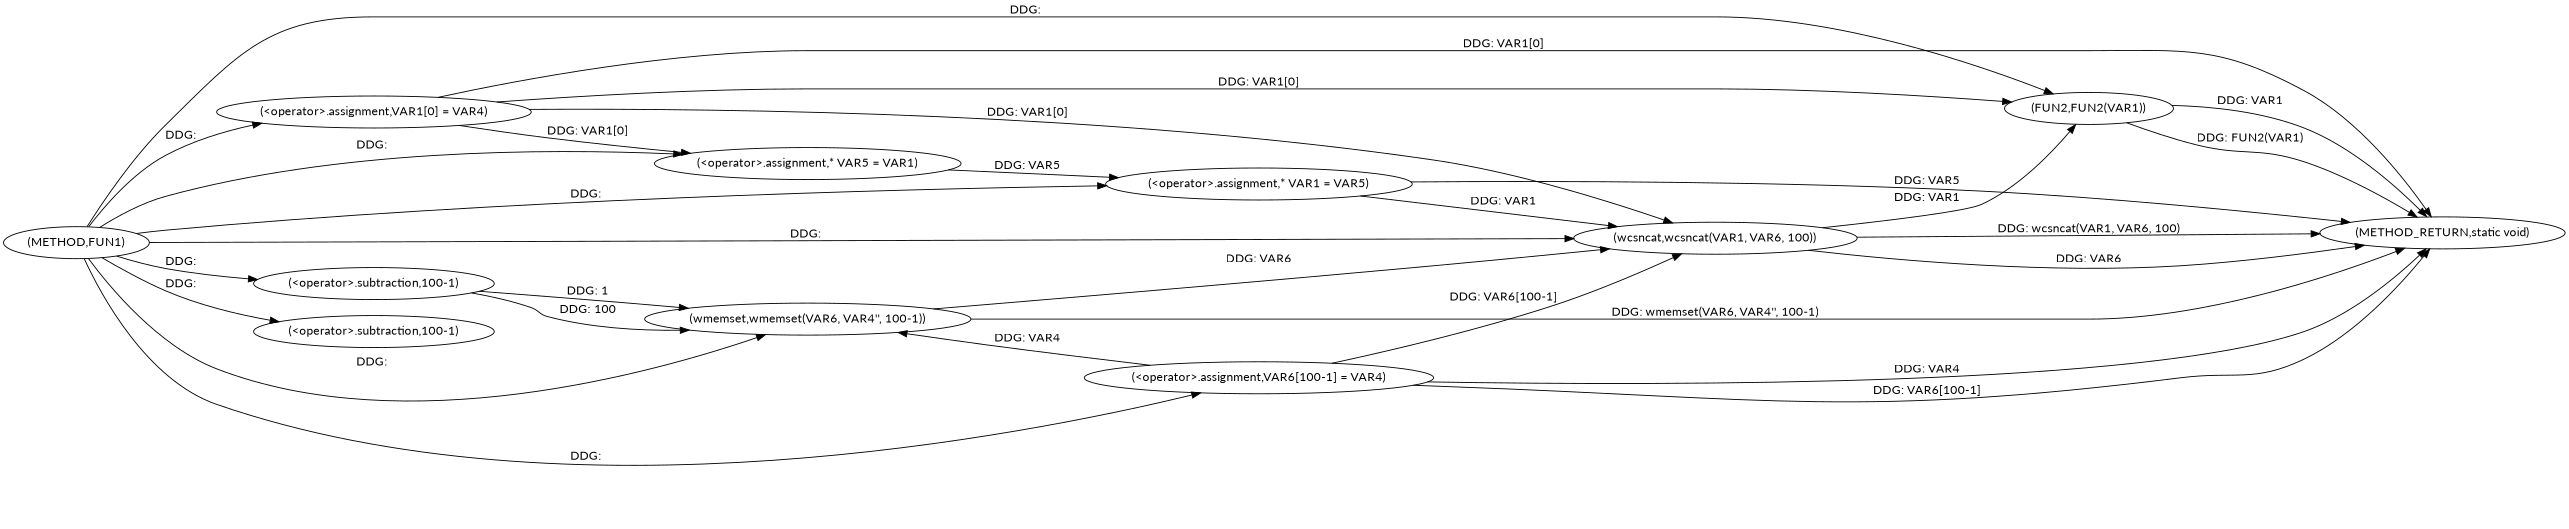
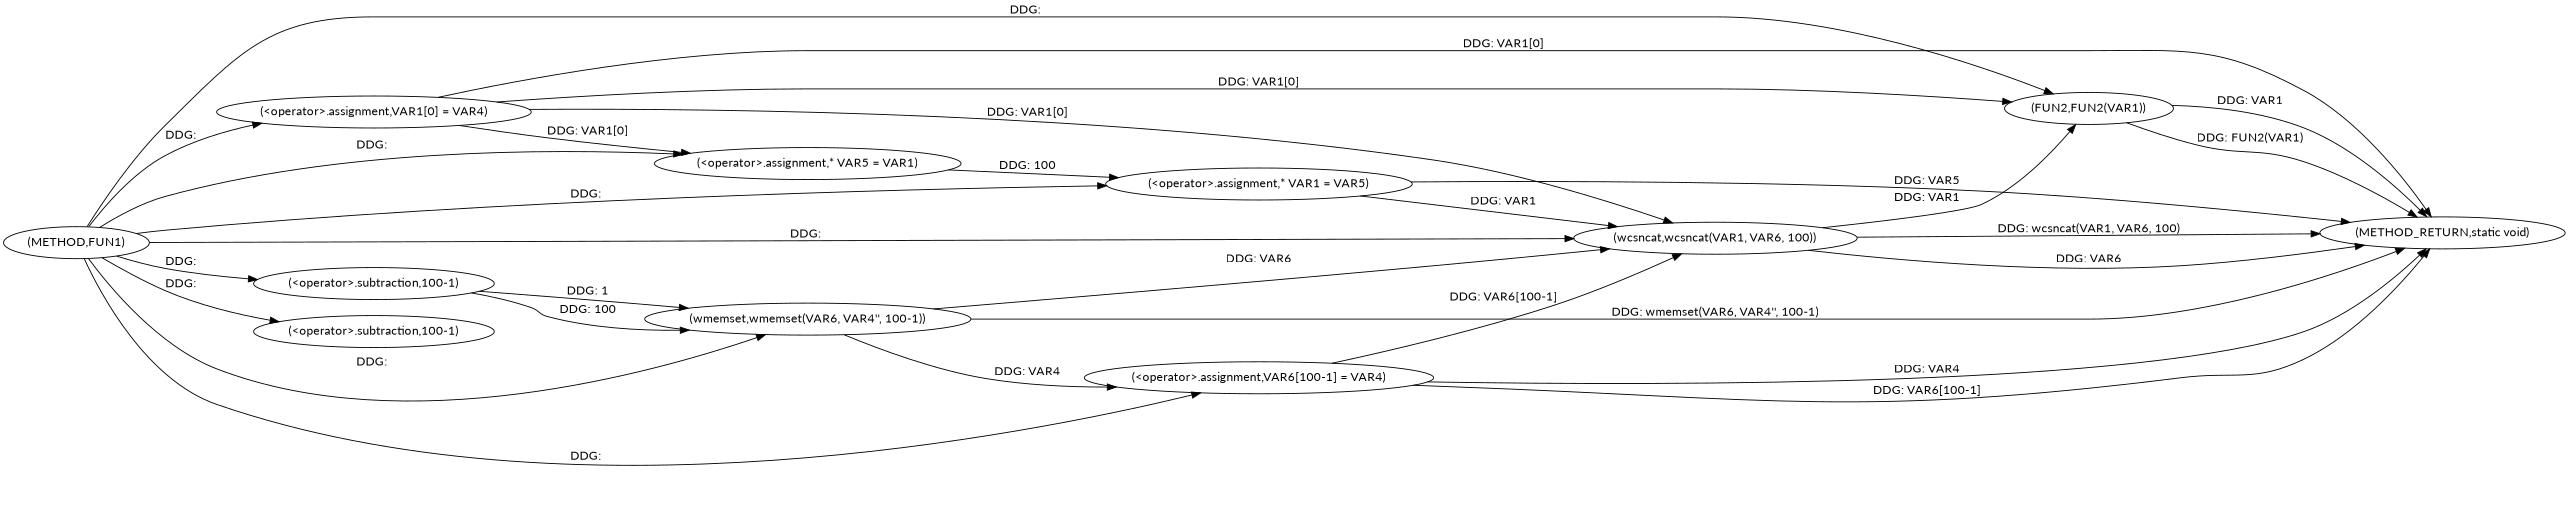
(1028, 166) -> (1028, 166)
(1028, 350) -> (973, 376)
